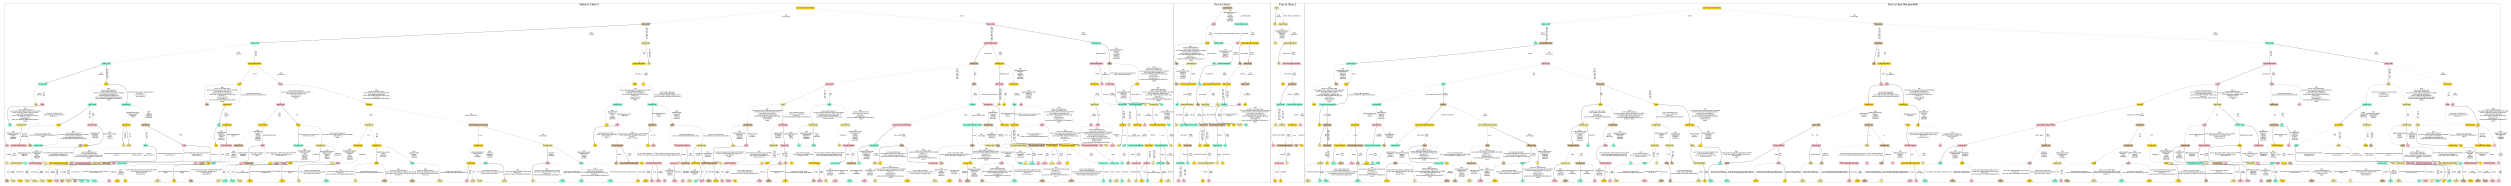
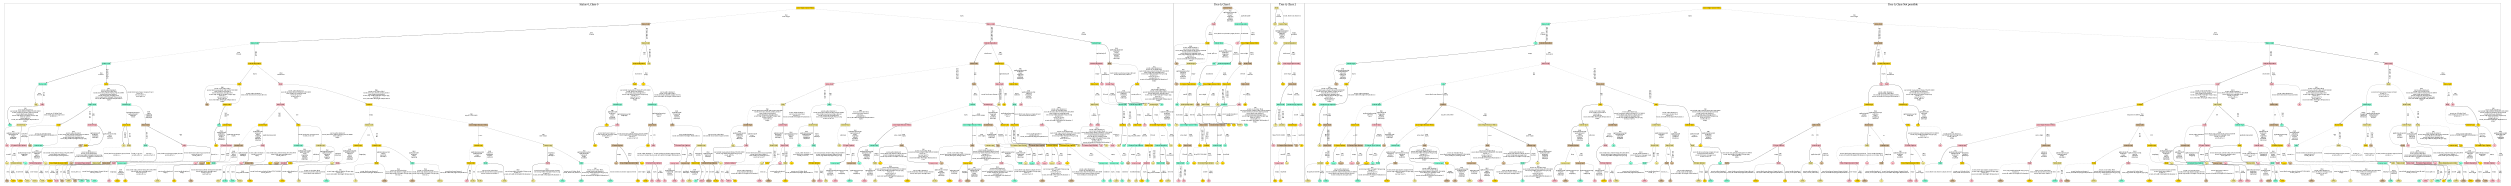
(13, 181) -> (13, 181)
